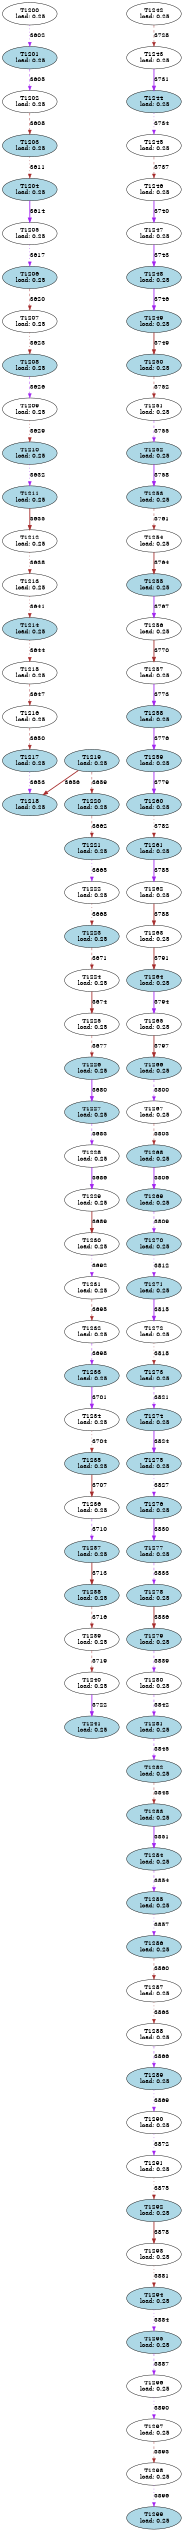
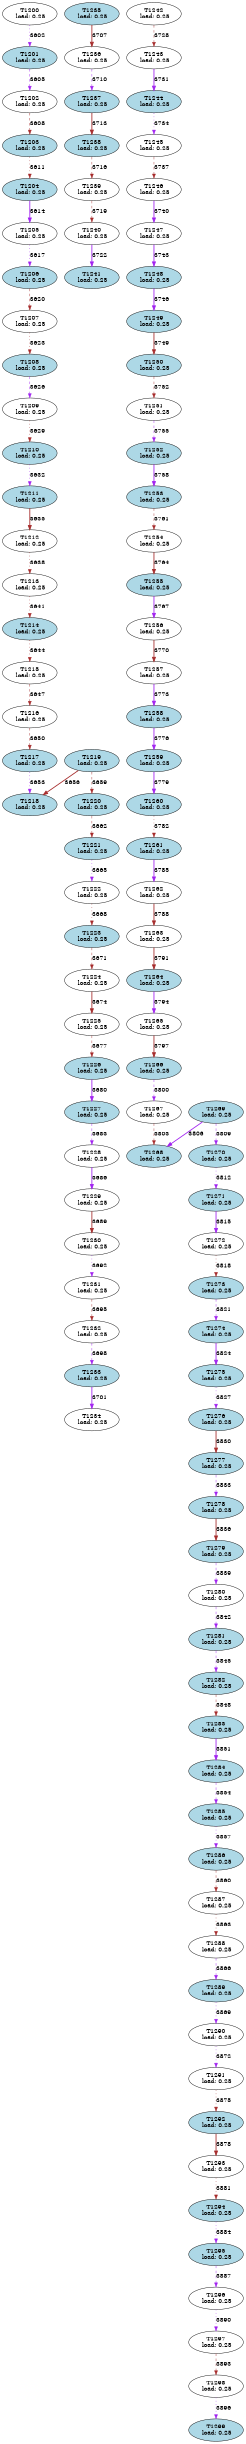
(154, 1176) -> (187, 1133)
(92, 1439) -> none
(154, 1527) -> (216, 1439)
